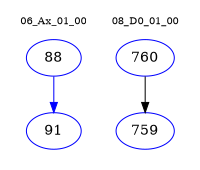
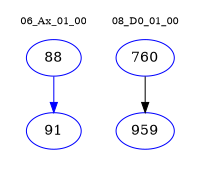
(145, 131) -> (145, 131)
